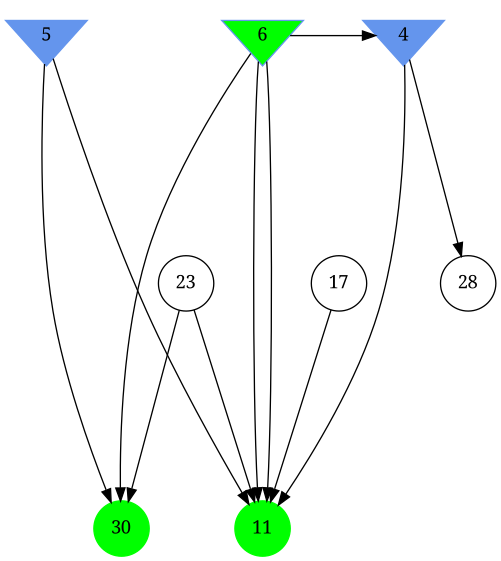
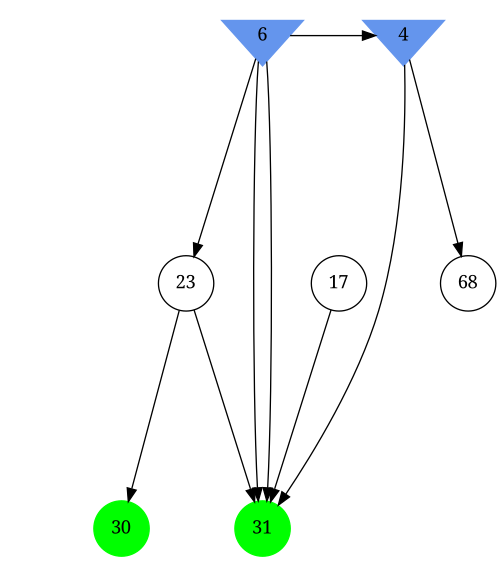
(46, 36) -> none
(263, 36) -> (263, 36)
(146, 259) -> (227, 151)
(468, 283) -> (468, 283)
(263, 529) -> (263, 529)
